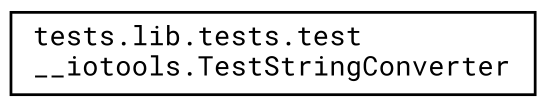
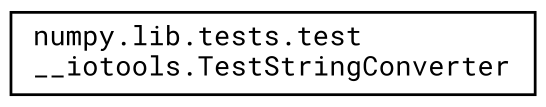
(273, 54) -> (273, 54)
